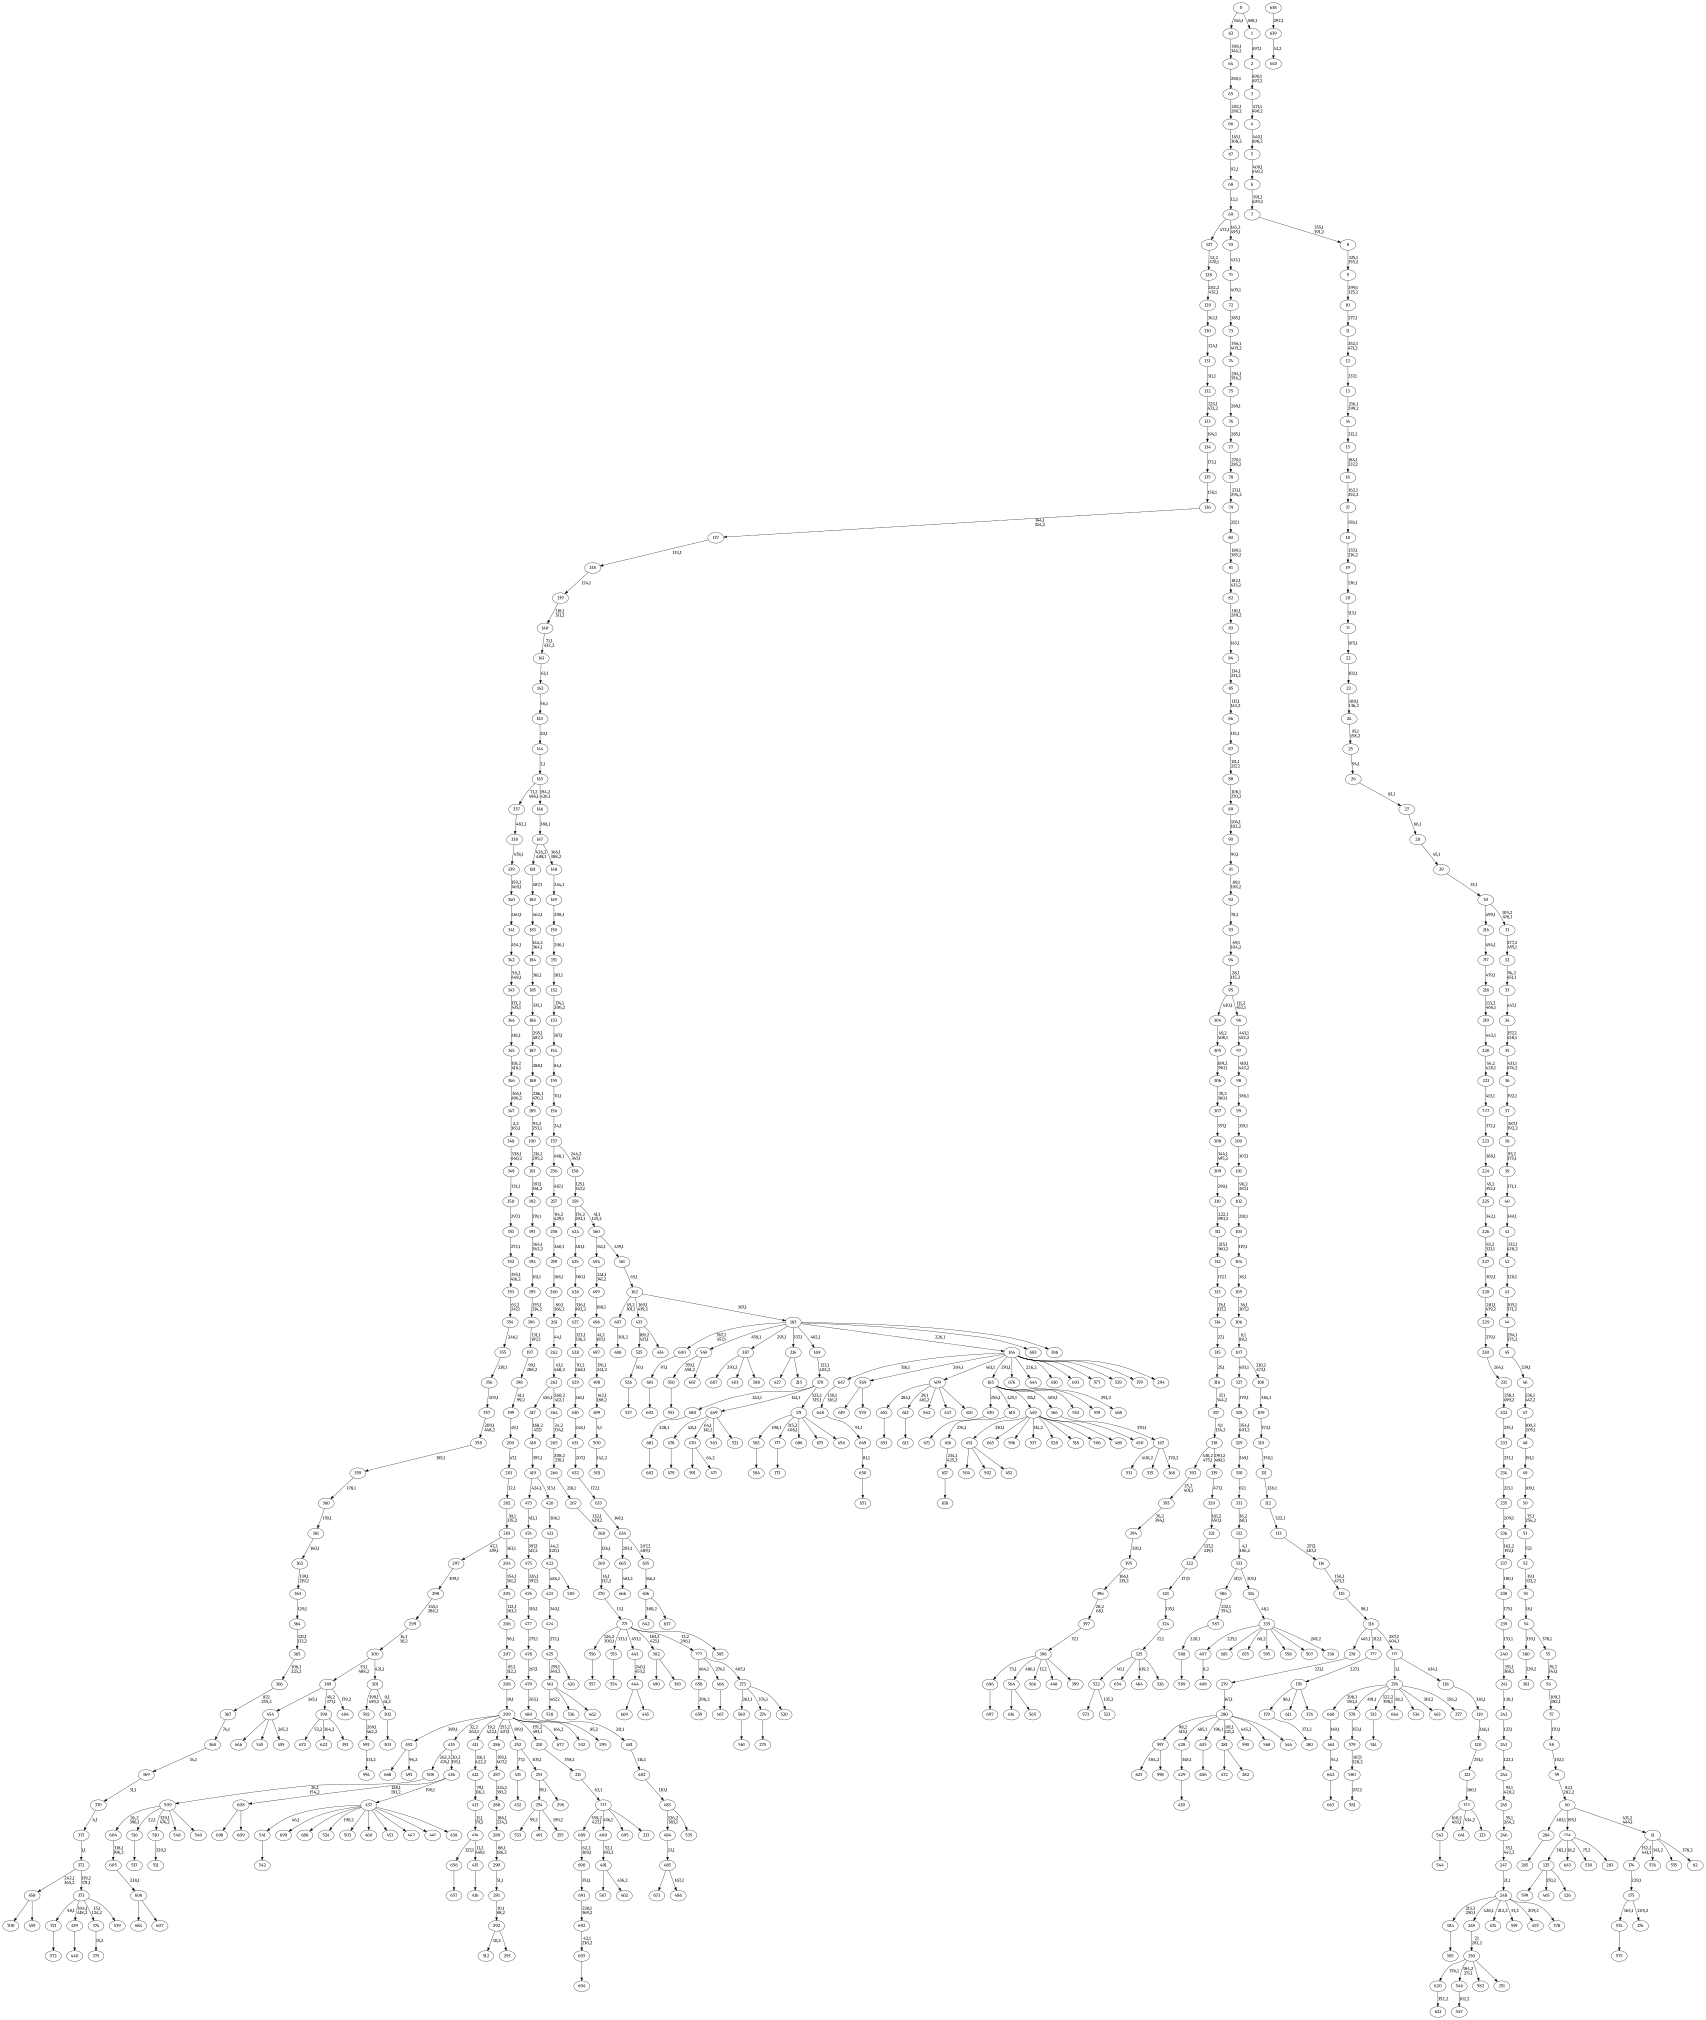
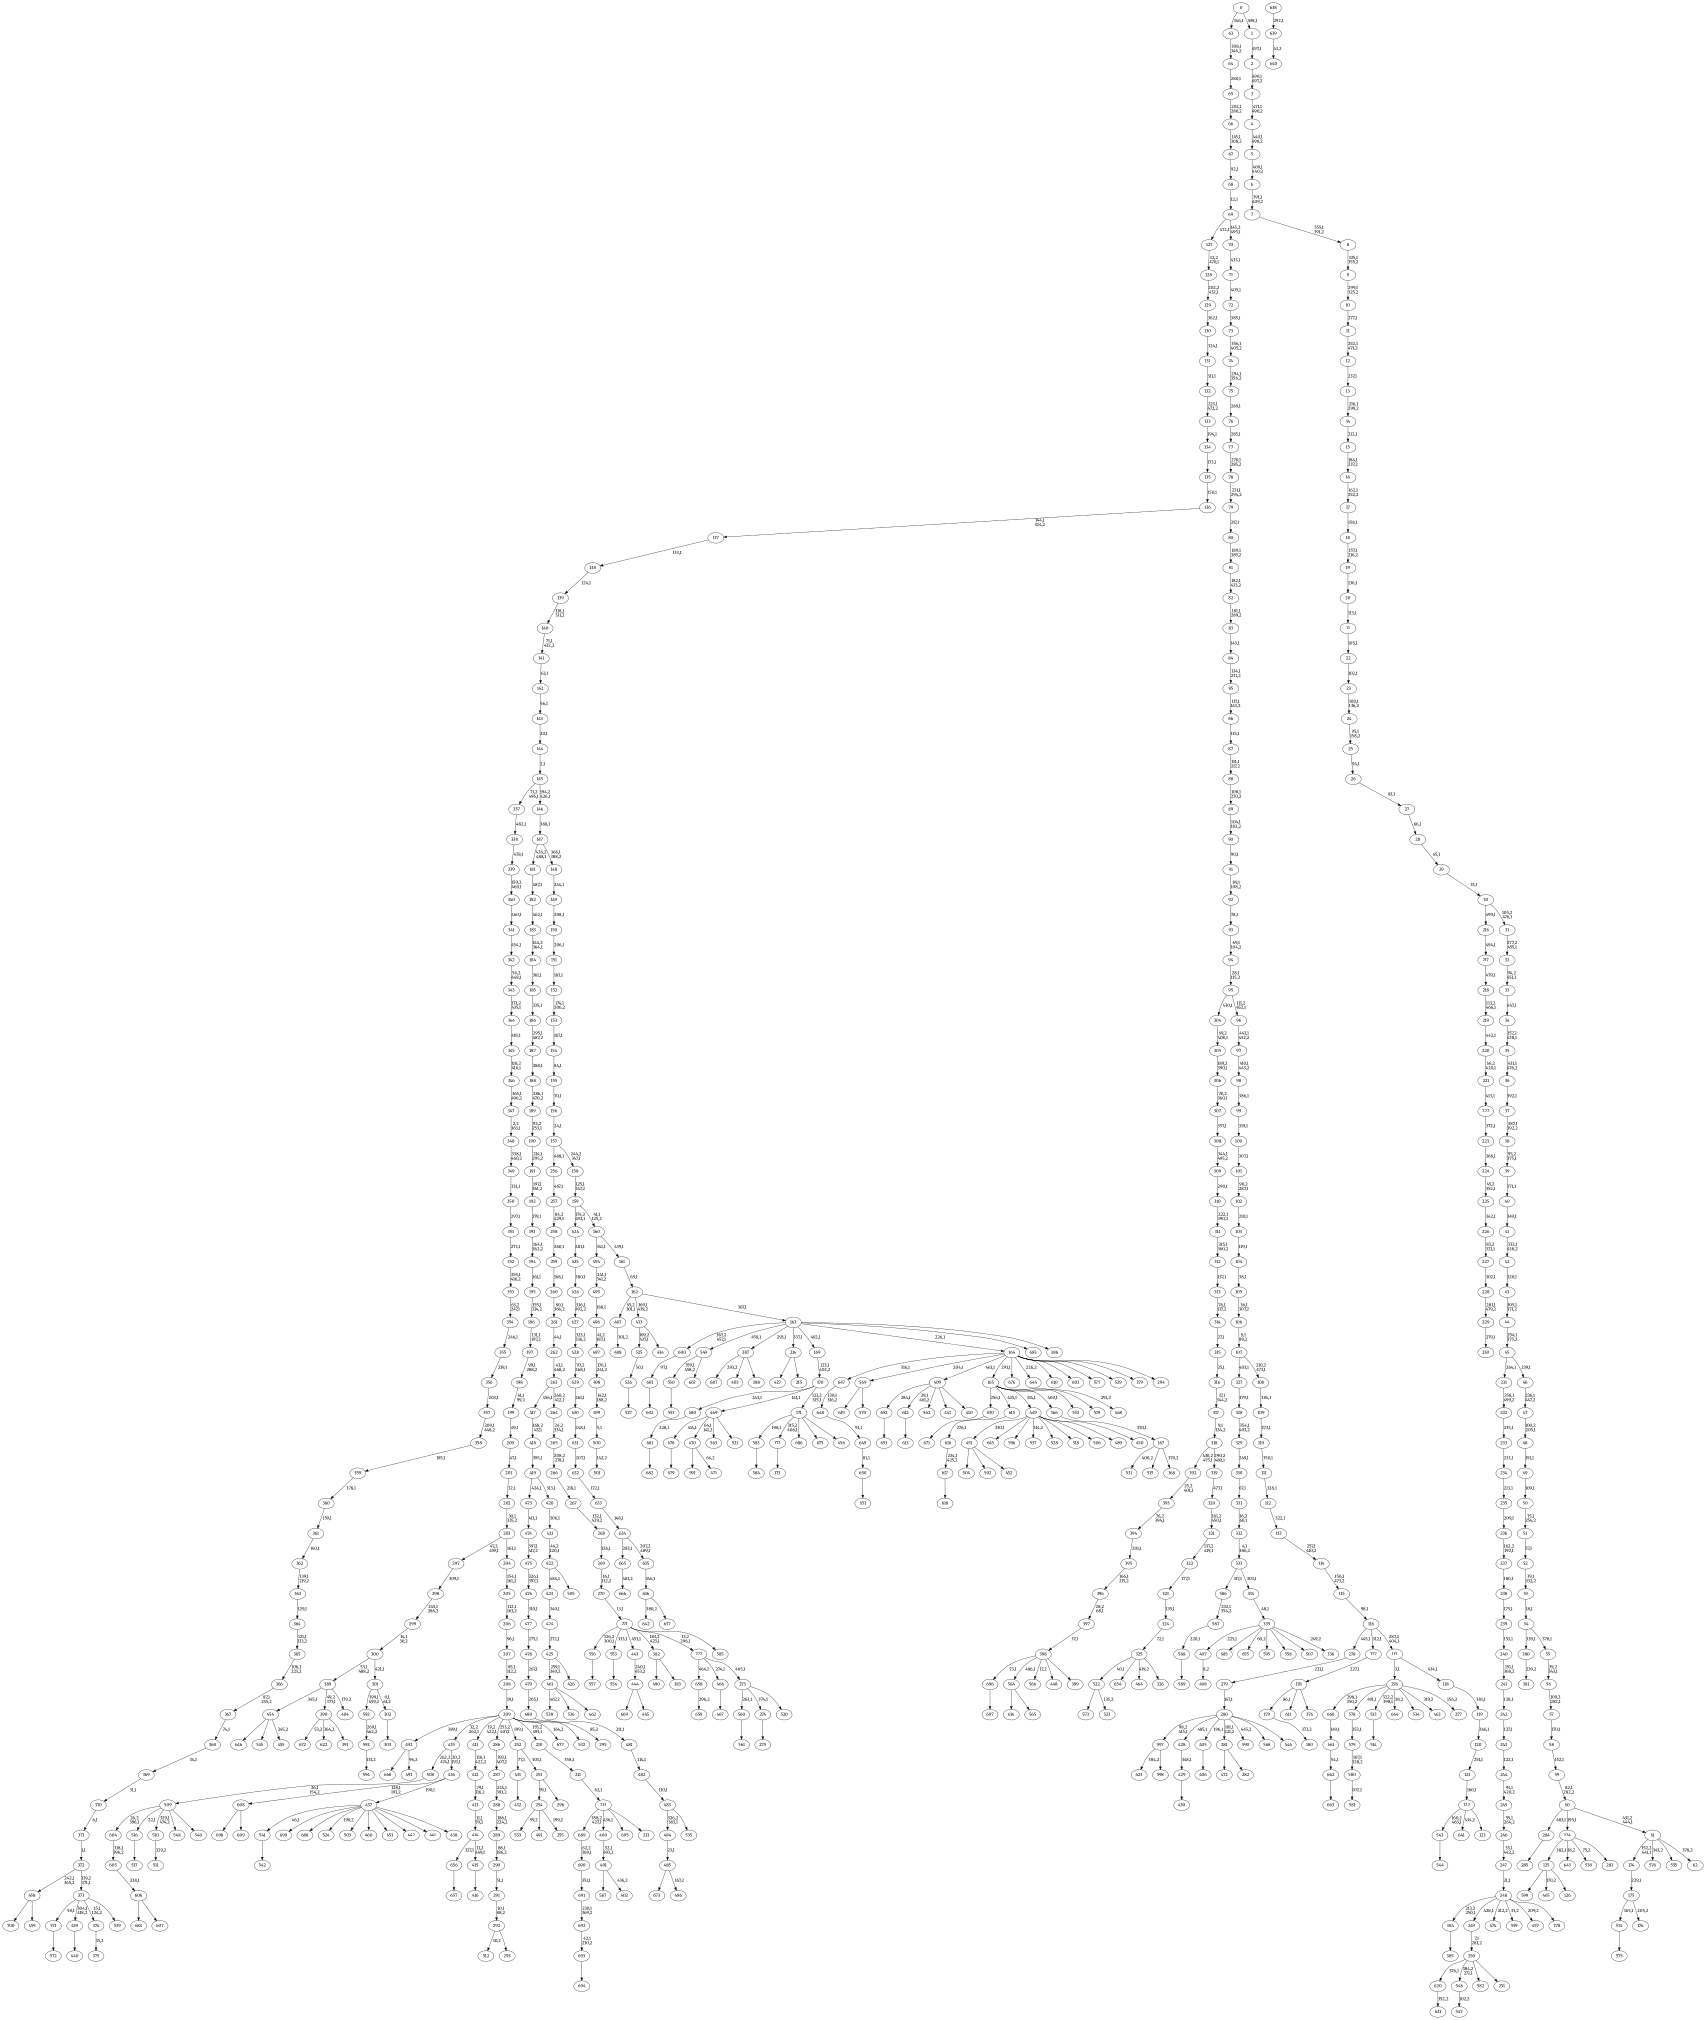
(1491, 1368) -> (1506, 1366)
